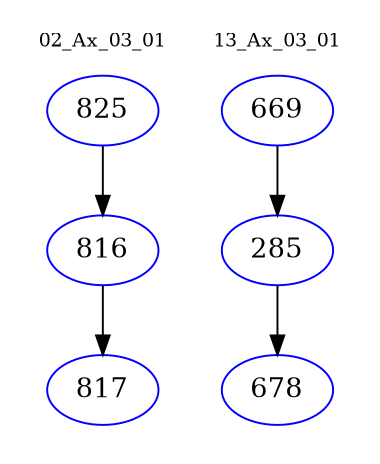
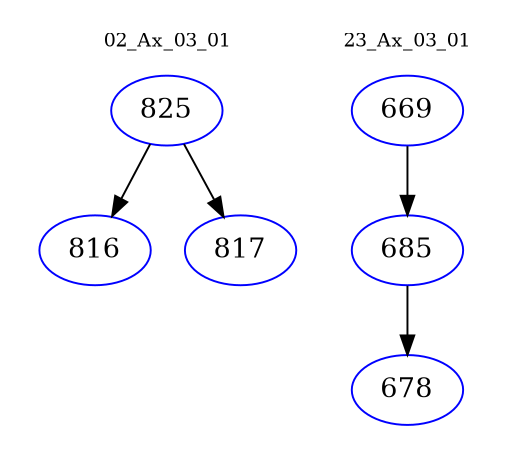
(277, 42) -> (407, 42)
(277, 250) -> (407, 250)
(103, 311) -> (199, 172)
